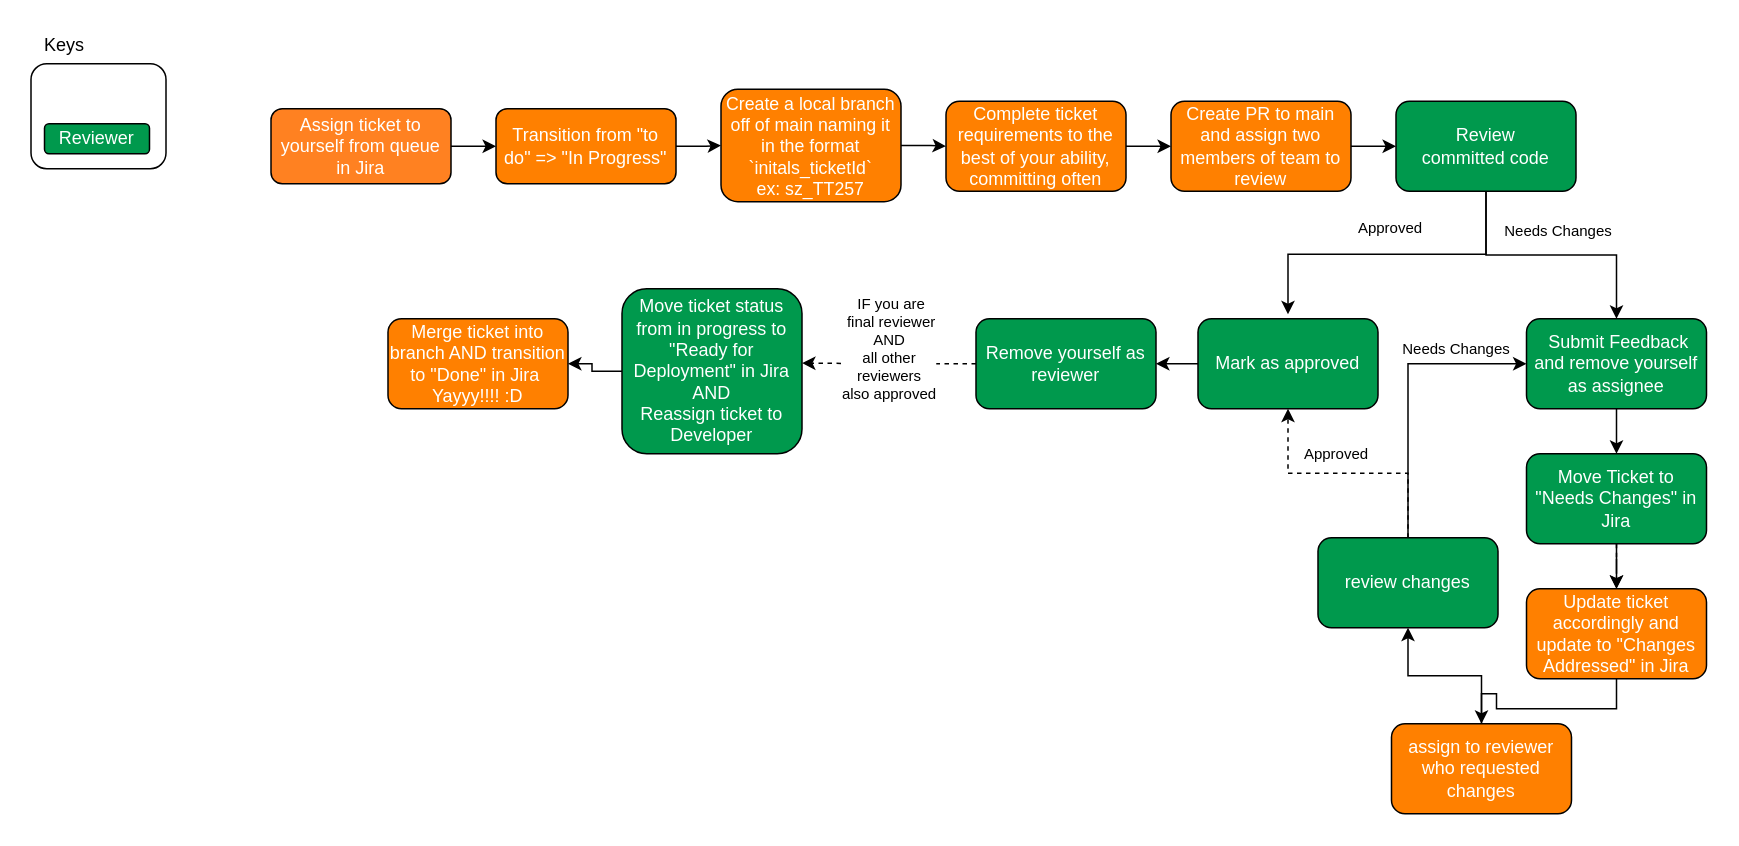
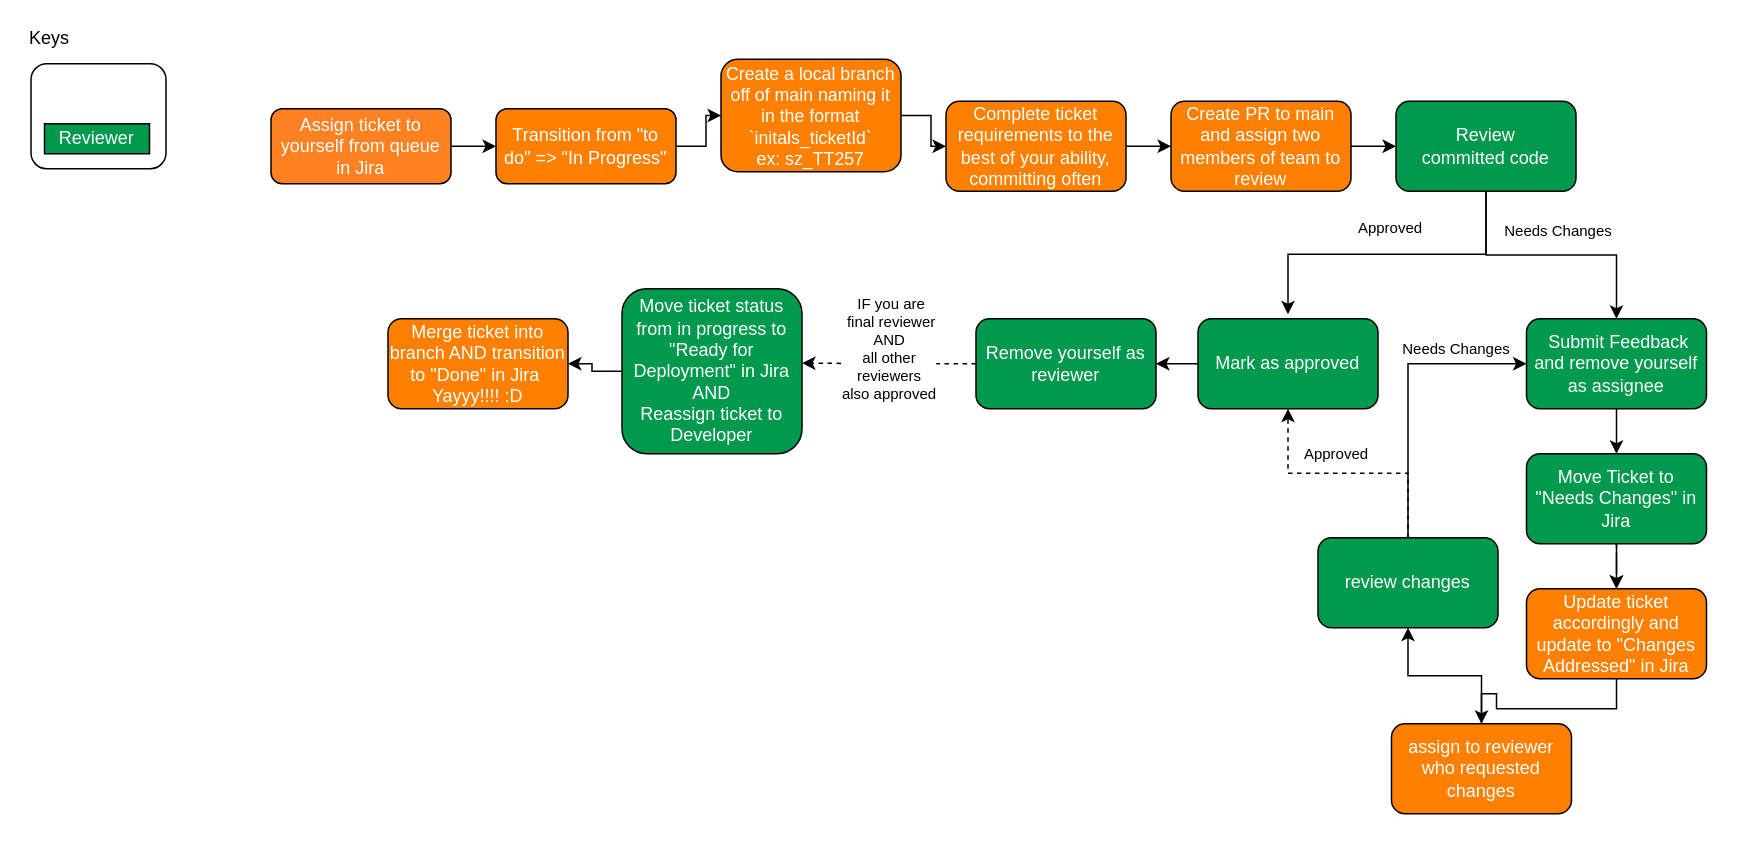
(64, 46) -> (49, 38)
(97, 139) -> (97, 139)
(811, 146) -> (811, 116)
